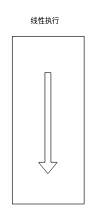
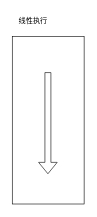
(45, 21) -> (33, 21)
